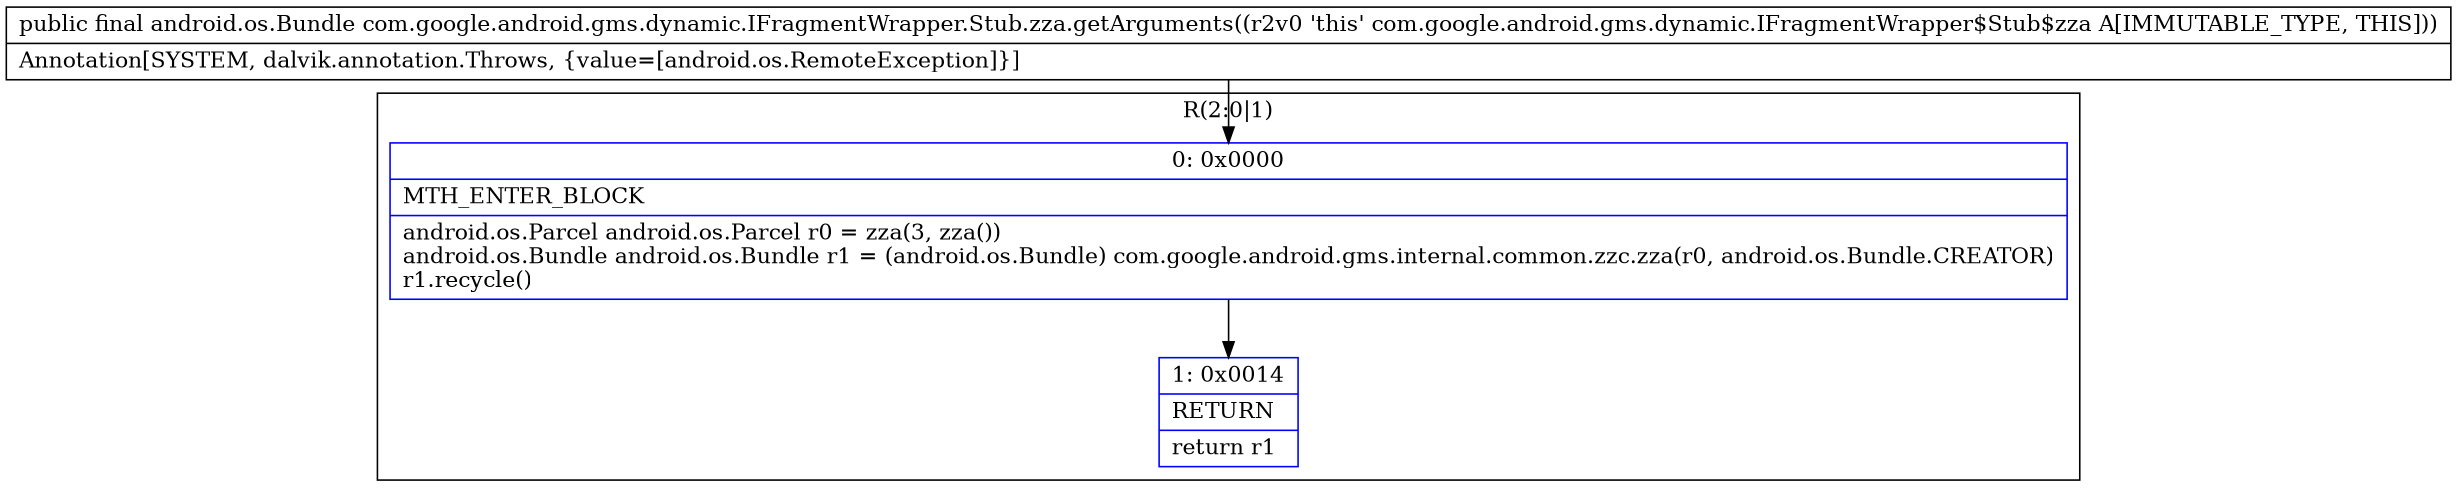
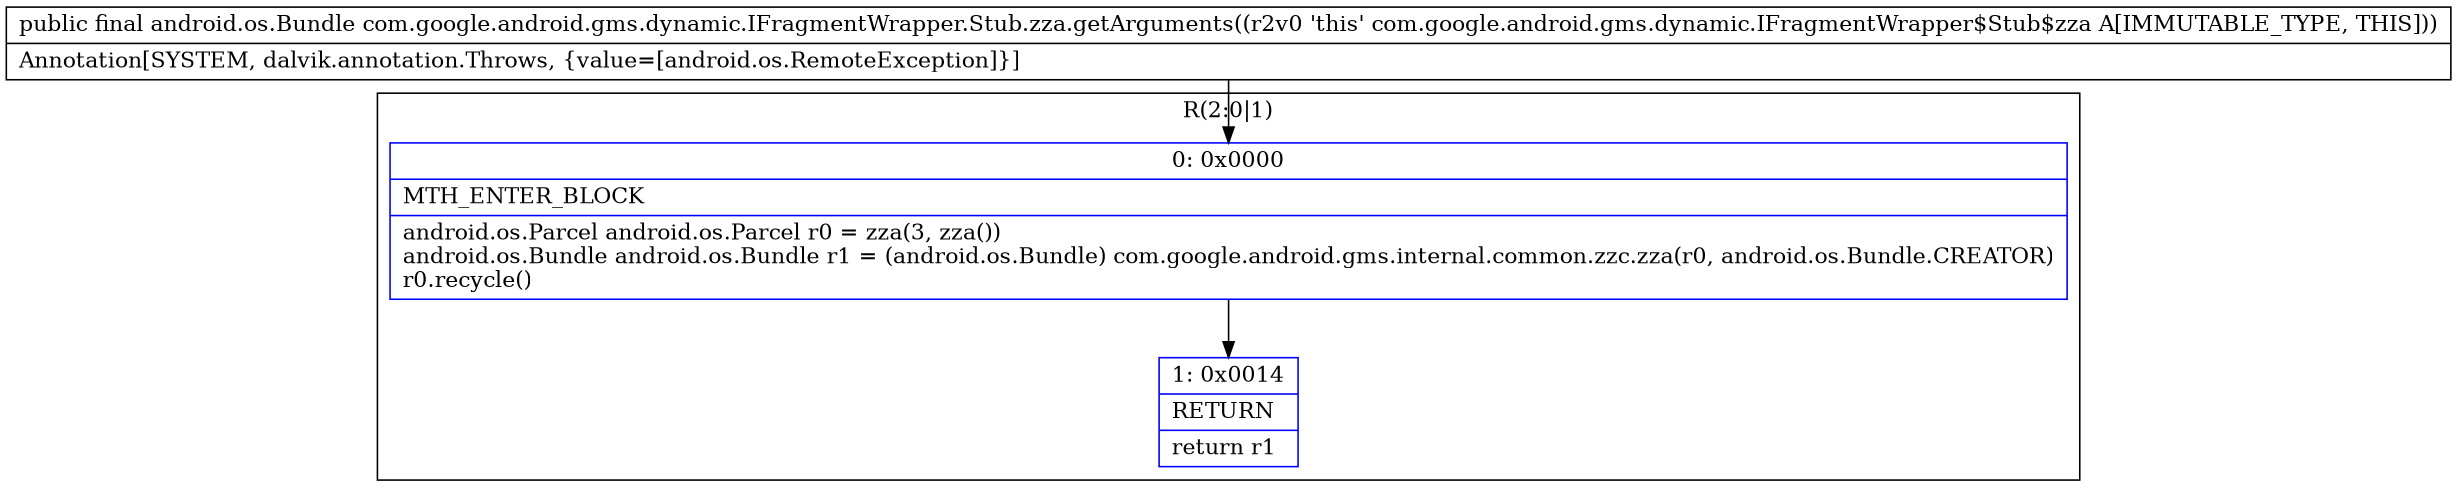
(467, 280) -> (467, 280)
